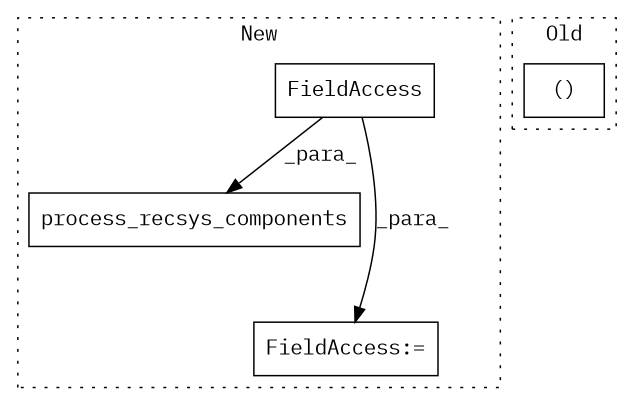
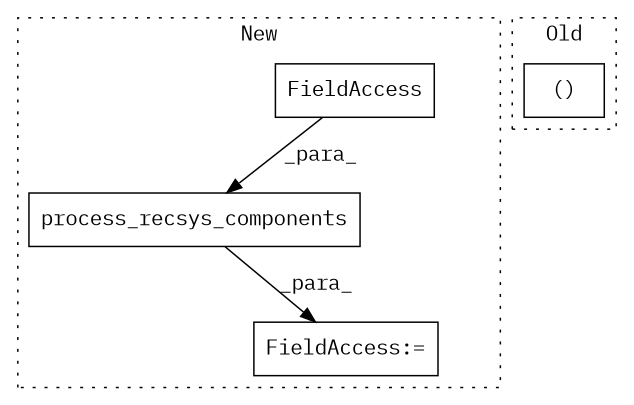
(376, 213) -> (264, 279)
